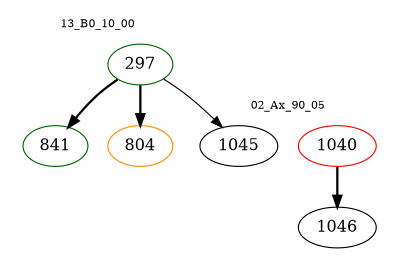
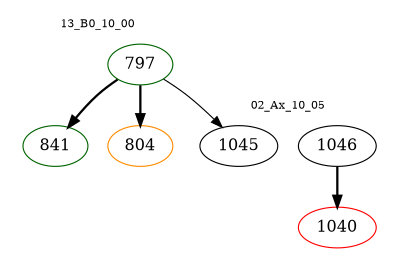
(140, 65) -> (140, 65)
(288, 106) -> (288, 106)
(337, 181) -> (337, 181)
